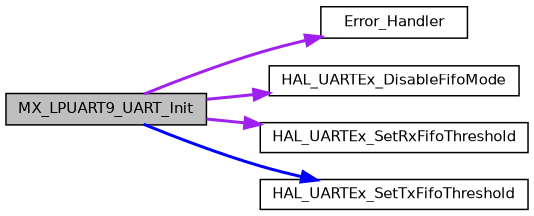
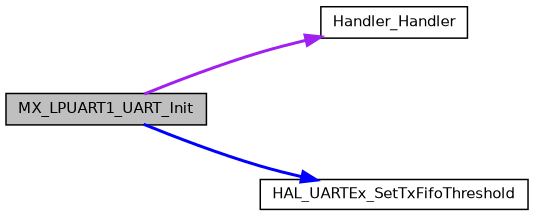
(394, 22) -> (394, 22)
(394, 81) -> none
(106, 109) -> (106, 109)
(394, 138) -> none
